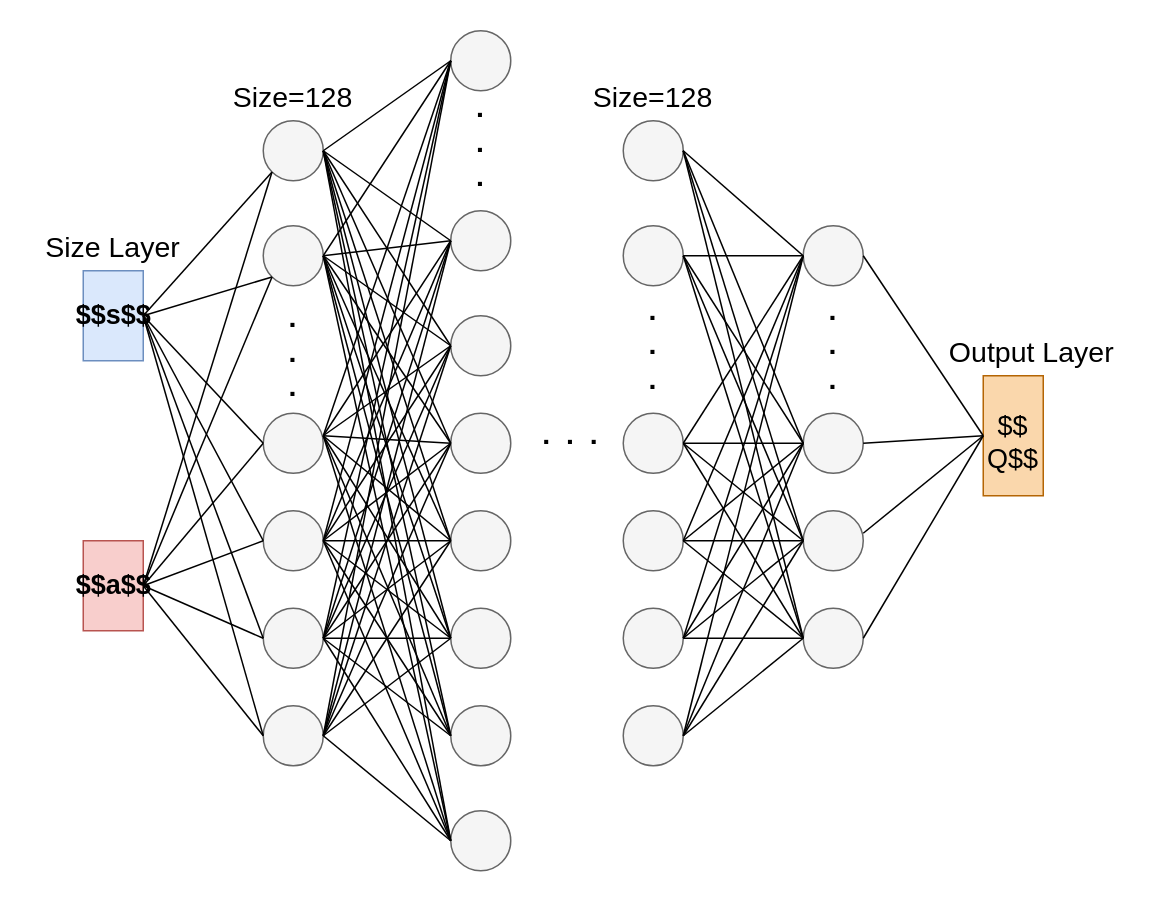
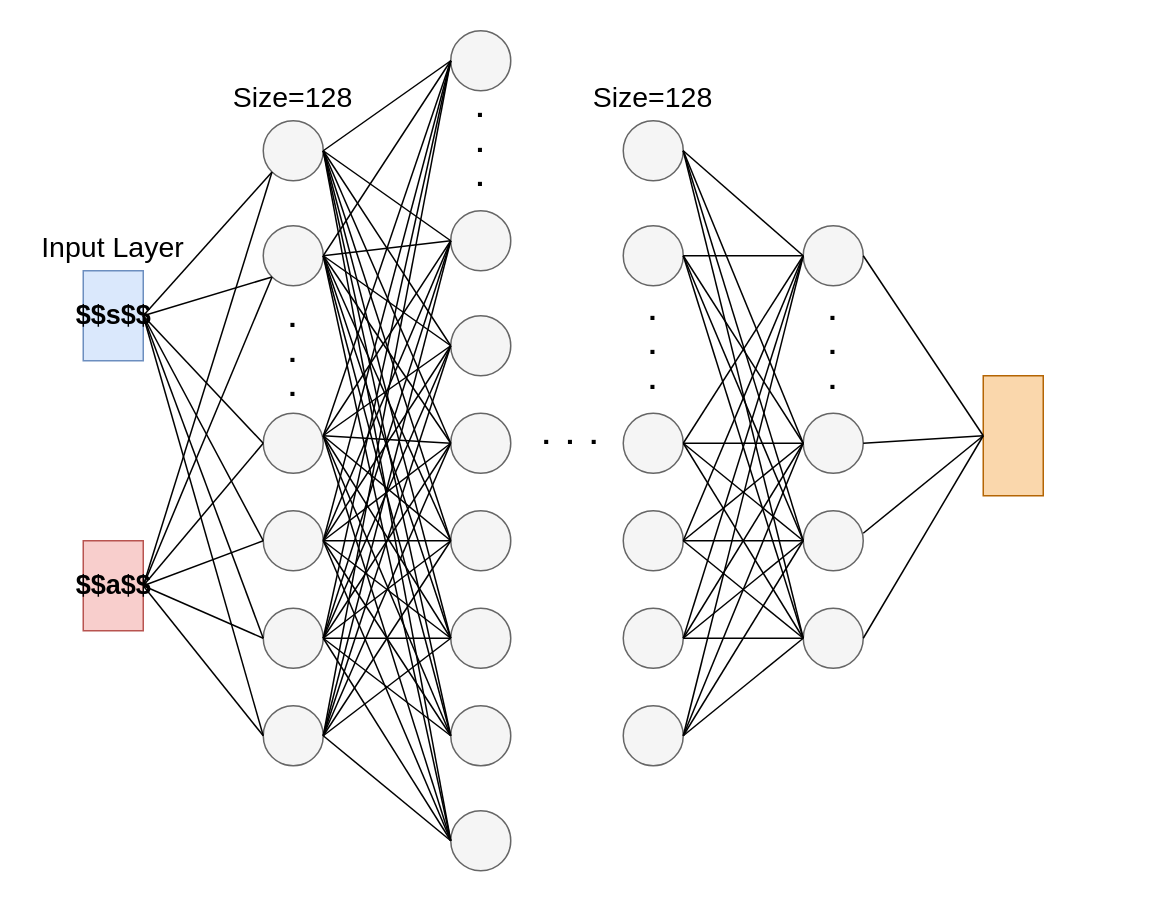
(113, 248) -> (113, 248)
(1032, 353) -> none
(1013, 443) -> none
